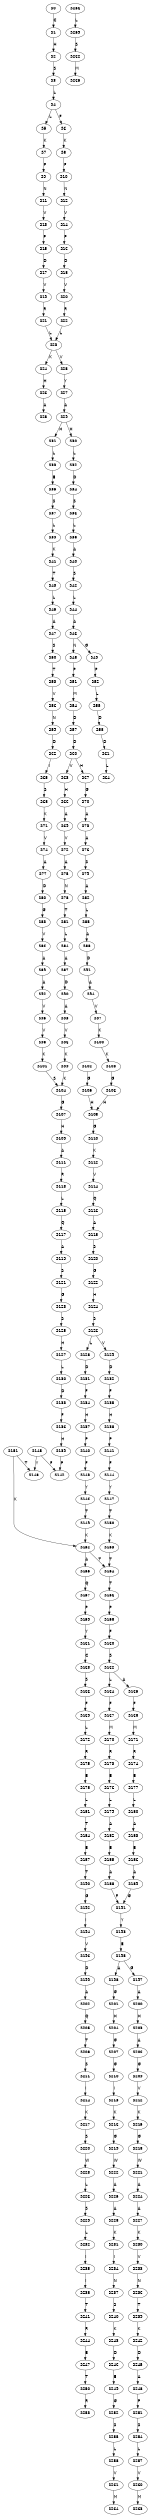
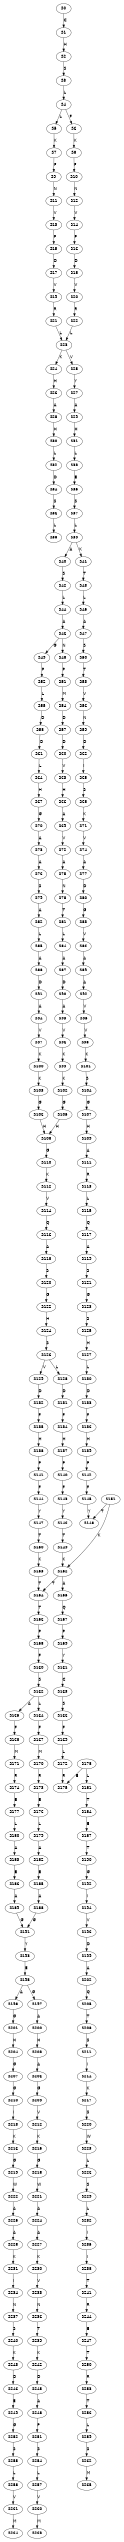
(68, 428) -> (54, 428)
(73, 548) -> (69, 548)
(79, 765) -> (39, 789)
(63, 1077) -> (63, 1077)
(47, 1462) -> (87, 1486)
(85, 1775) -> (76, 1775)
(117, 1896) -> (34, 1920)
none -> (87, 2400)
